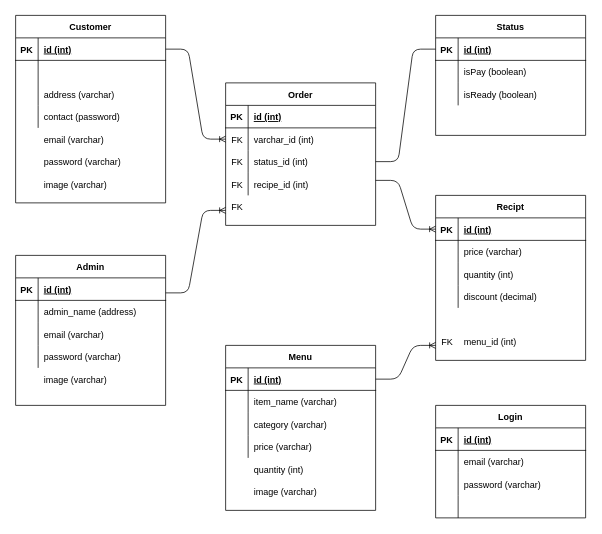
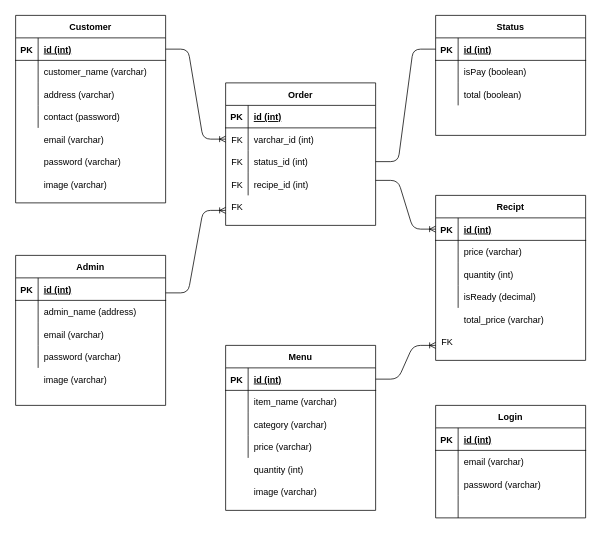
none -> (102, 72)
(503, 95) -> (498, 95)
(504, 297) -> (502, 297)
none -> (522, 319)
(522, 342) -> none
